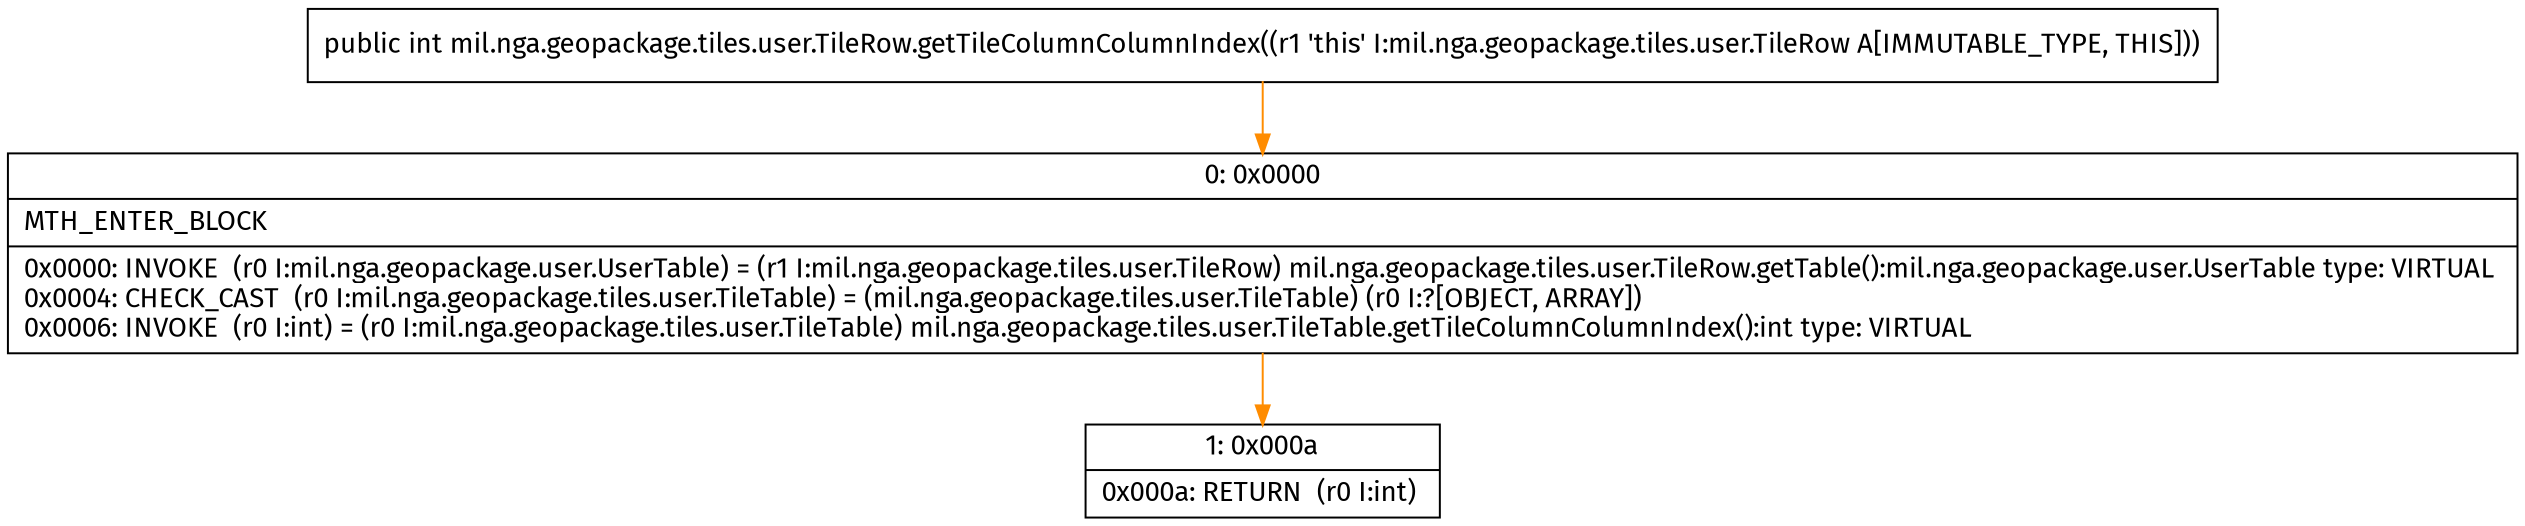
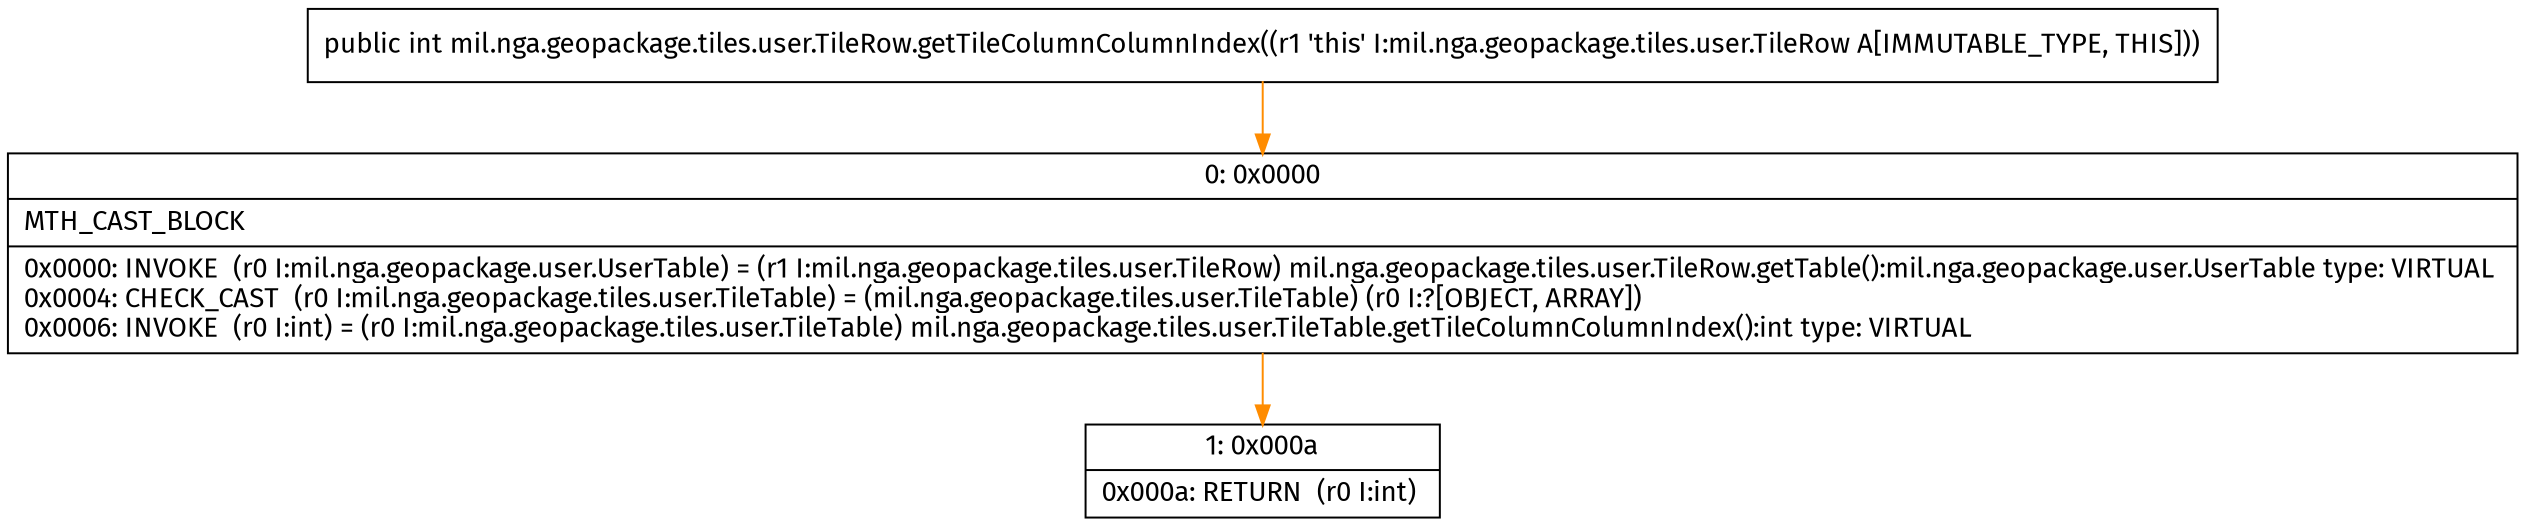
(146, 222) -> (135, 222)
